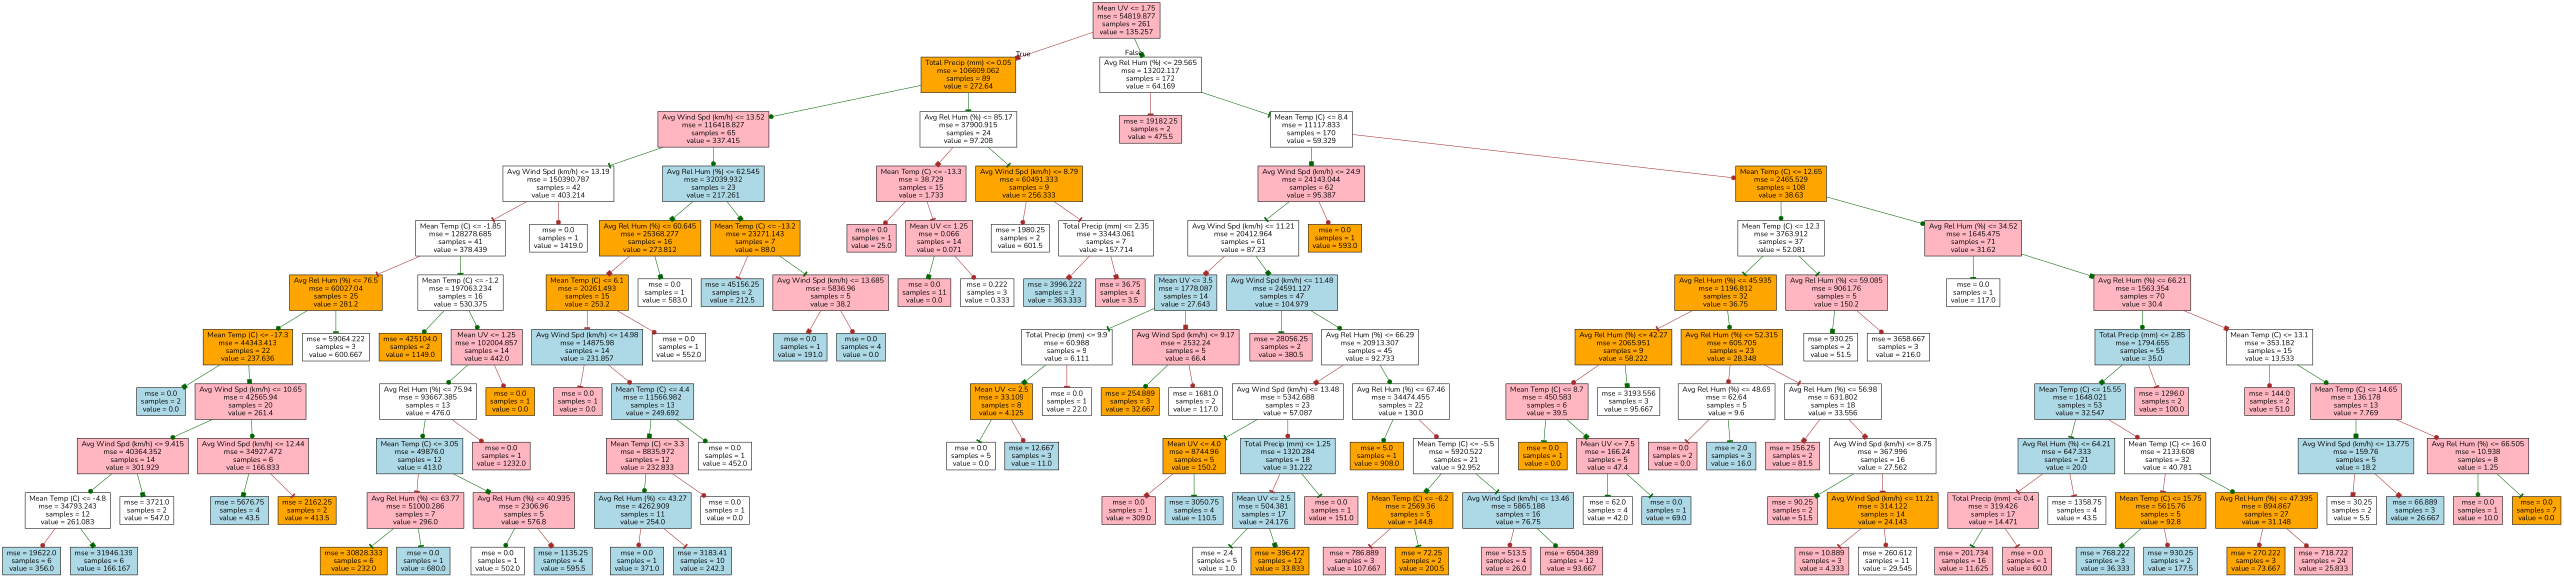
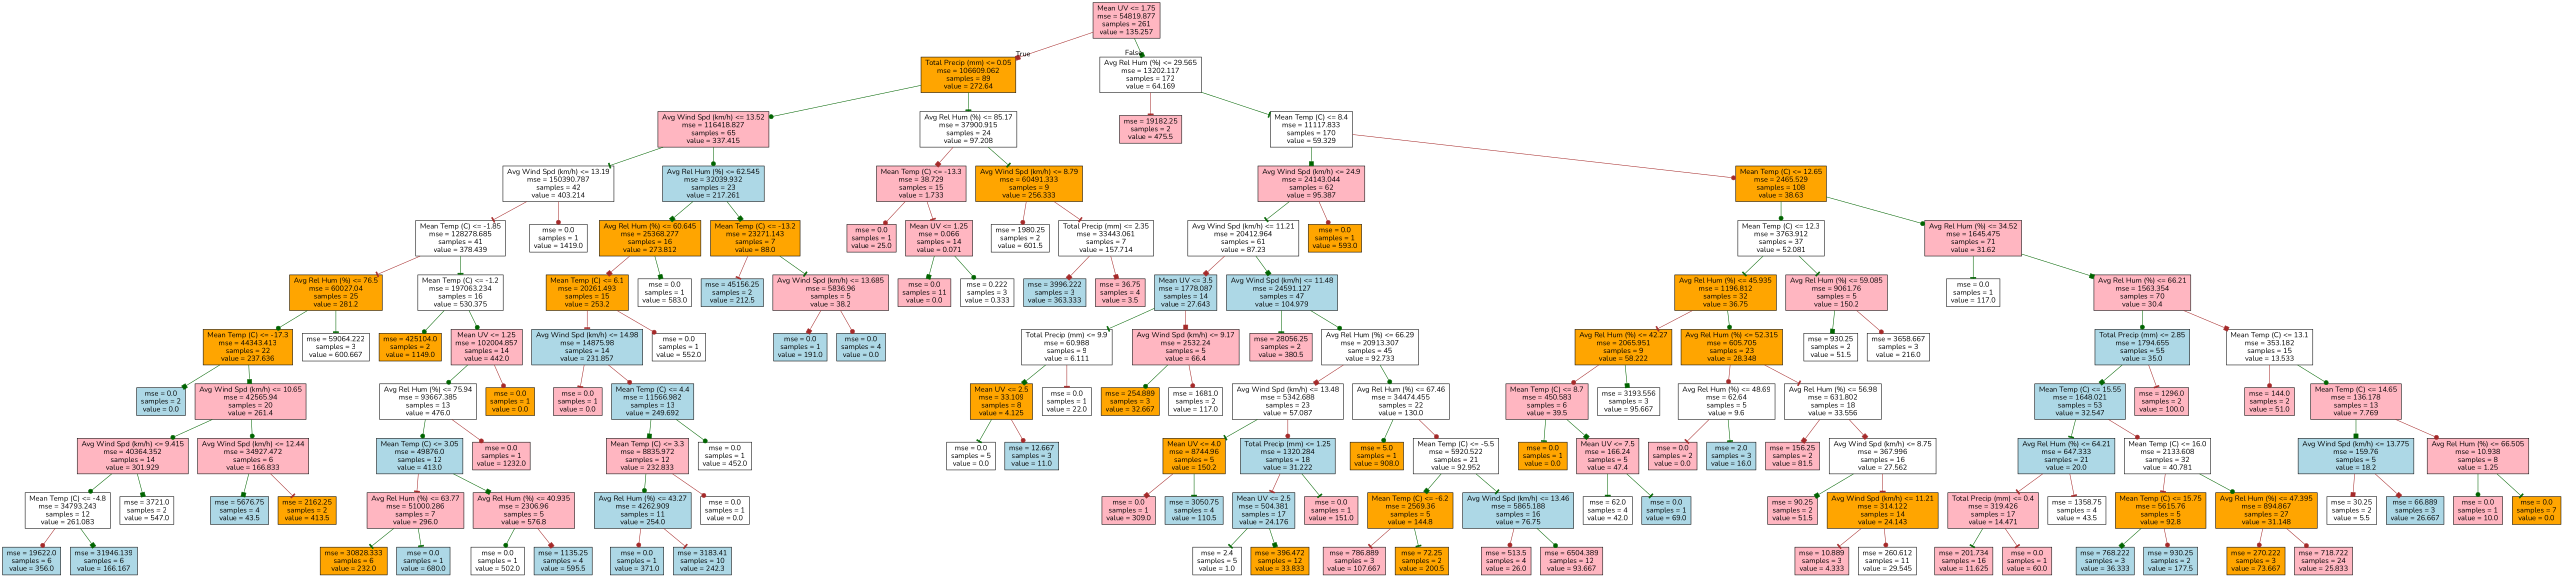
(964, 266) -> (964, 266)
